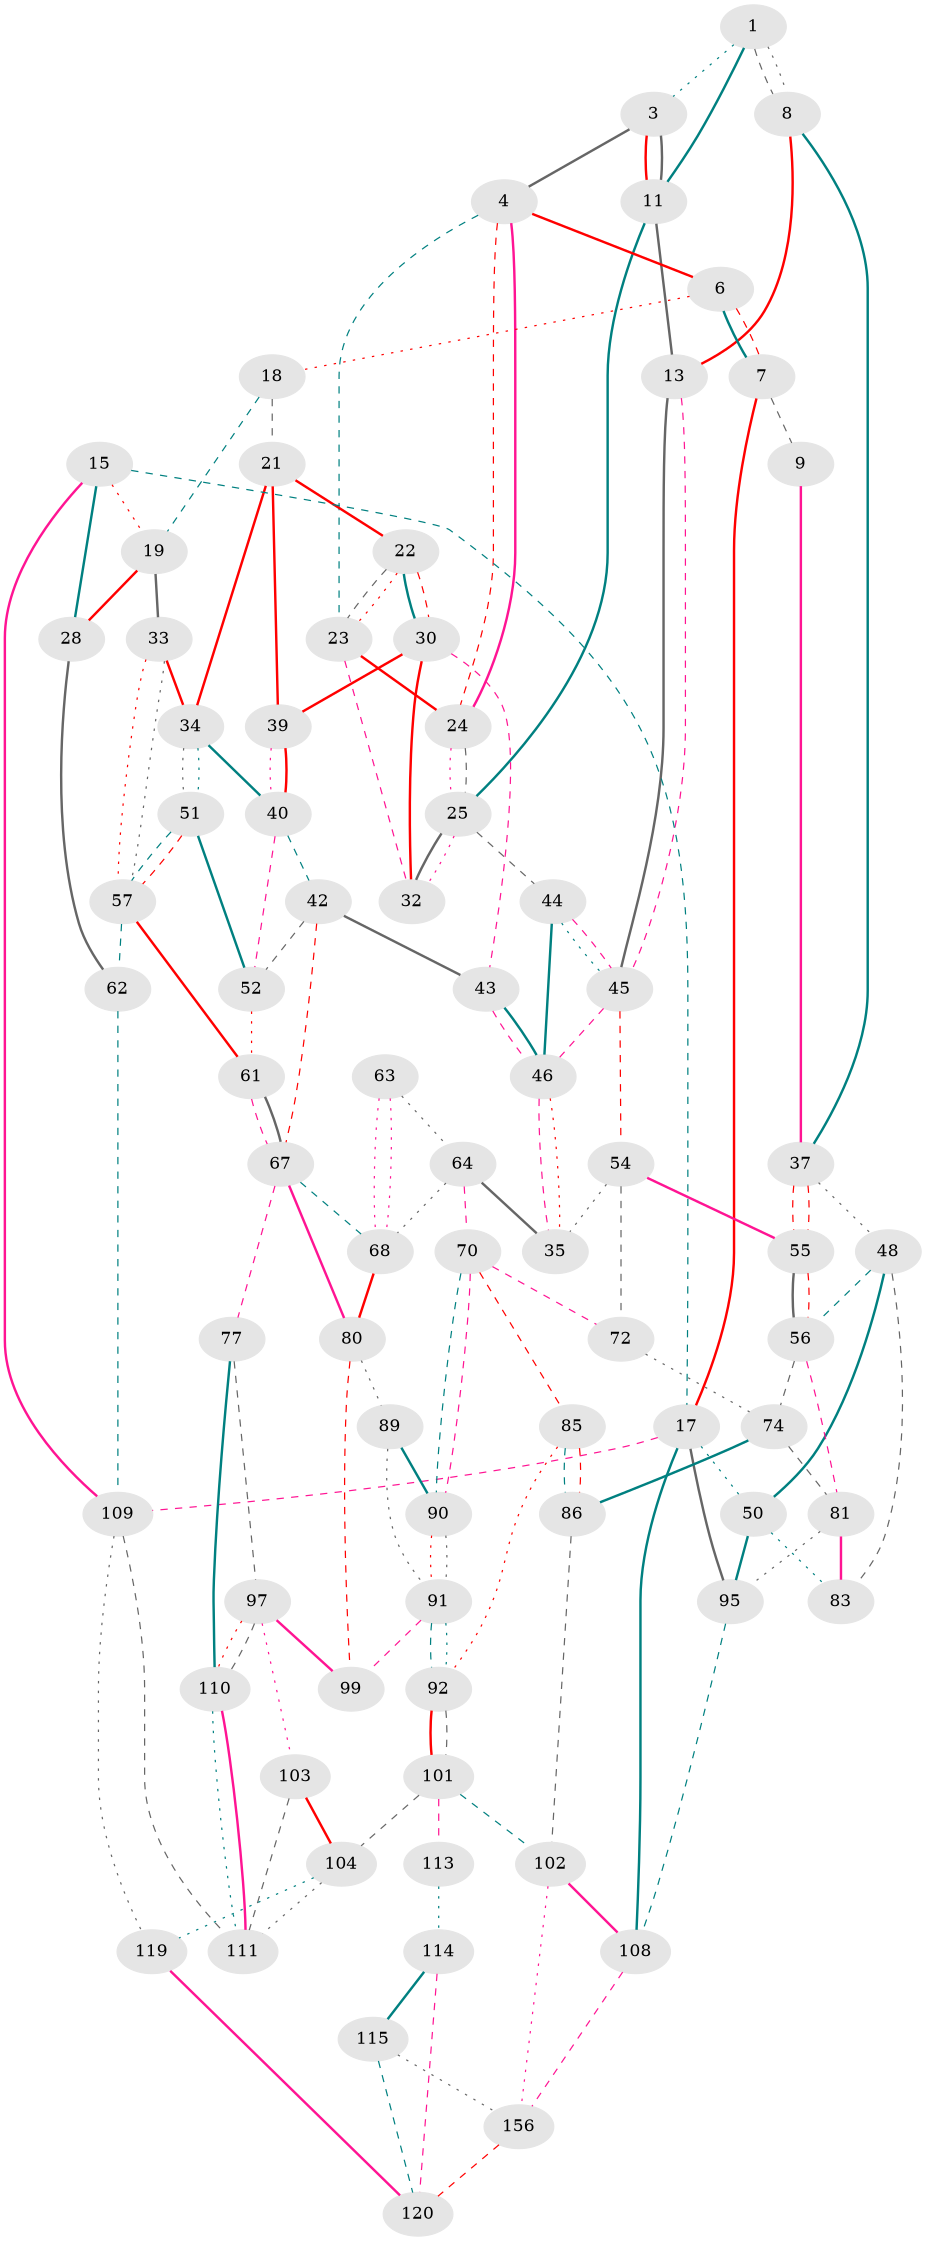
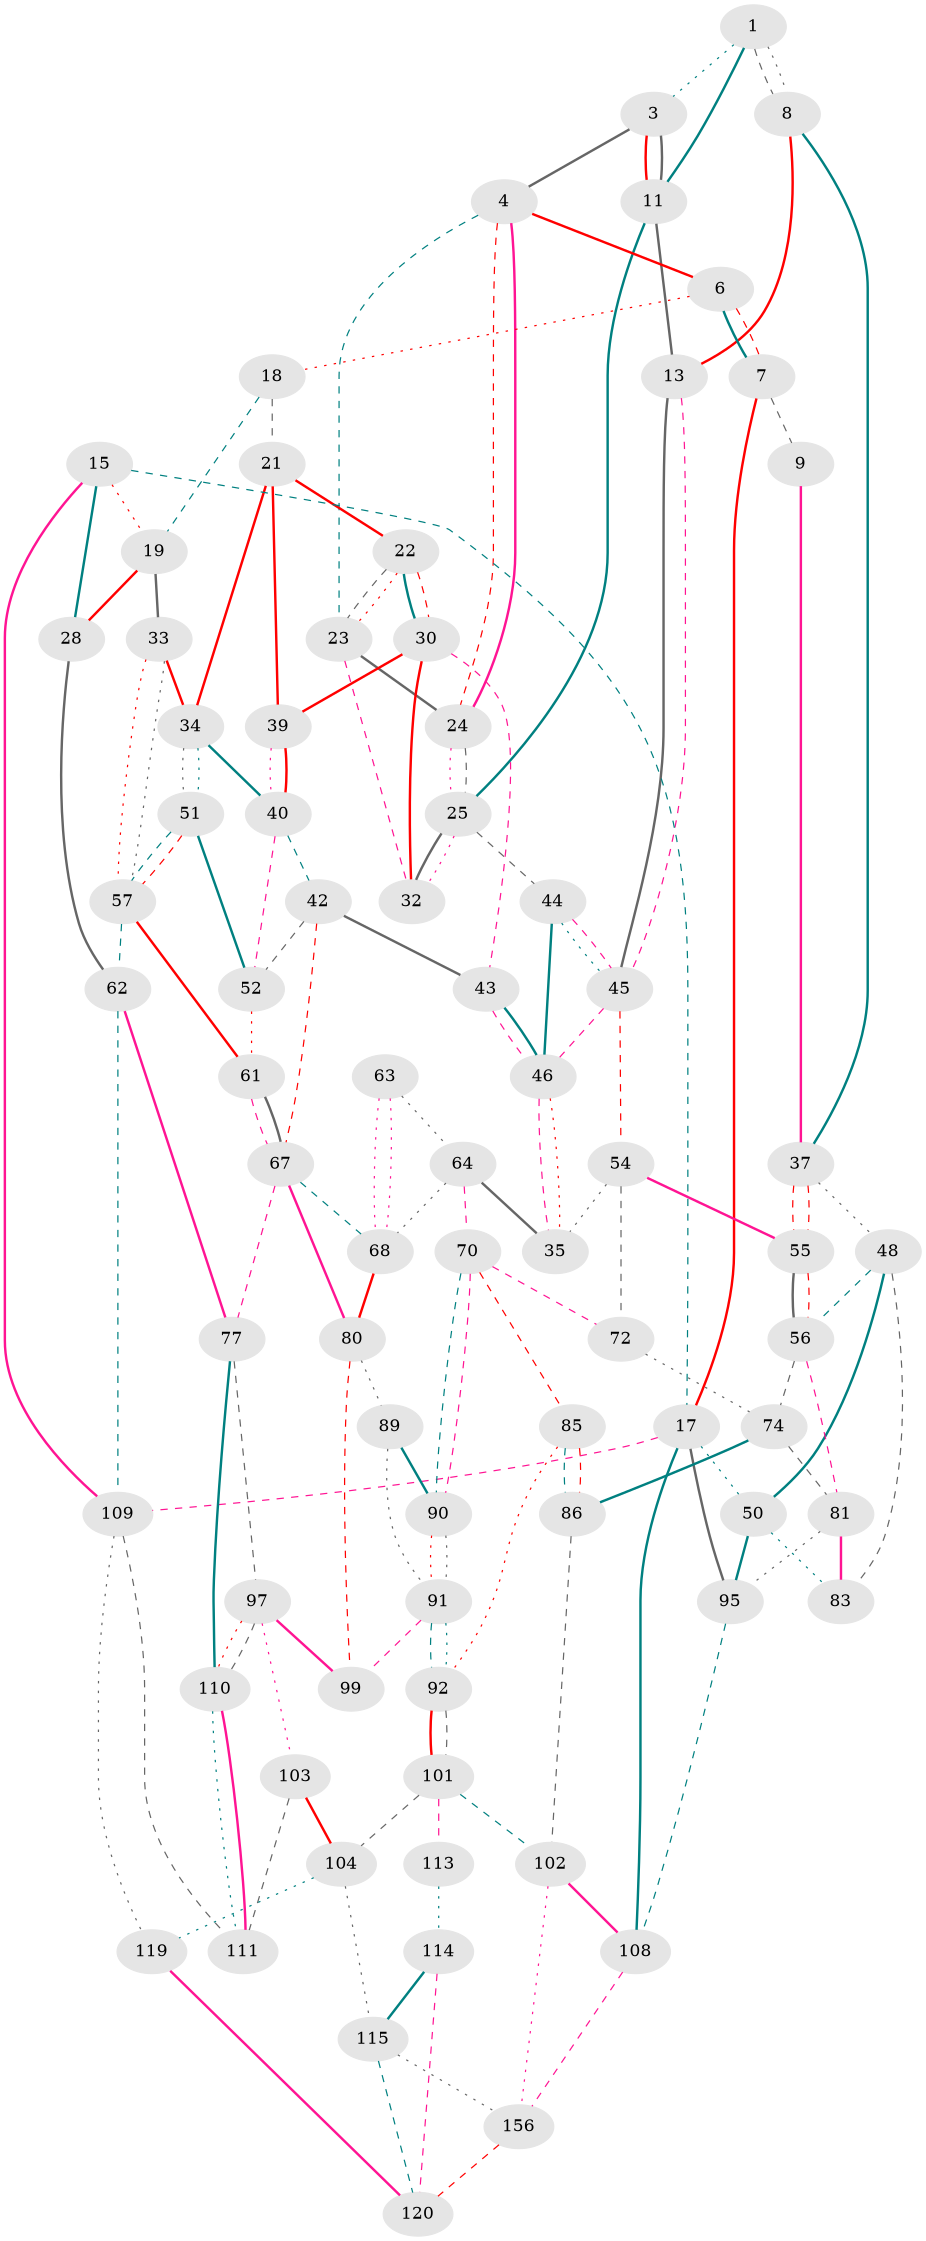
(399, 683) -> (399, 683)
none -> (175, 1164)
(292, 1908) -> (357, 1952)
